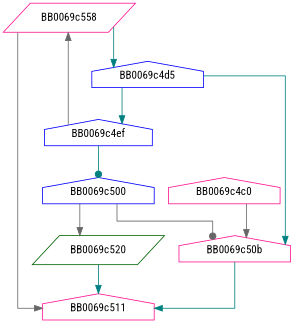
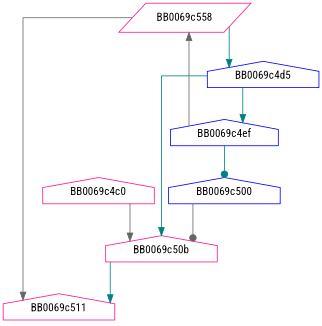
(98, 250) -> none
